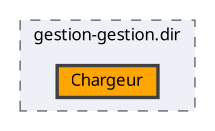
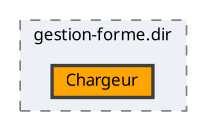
(108, 36) -> (103, 36)
